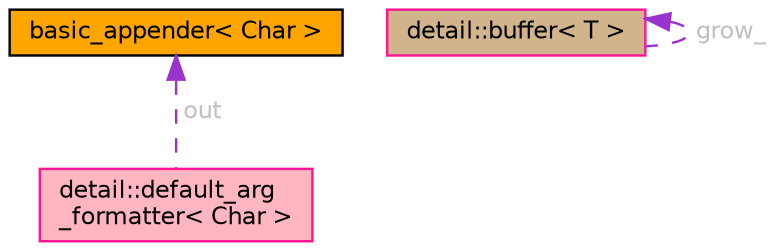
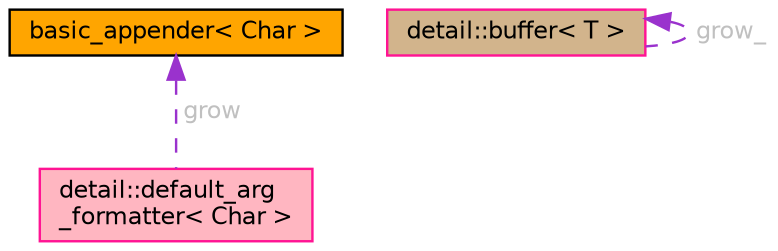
(199, 112) -> (210, 112)
